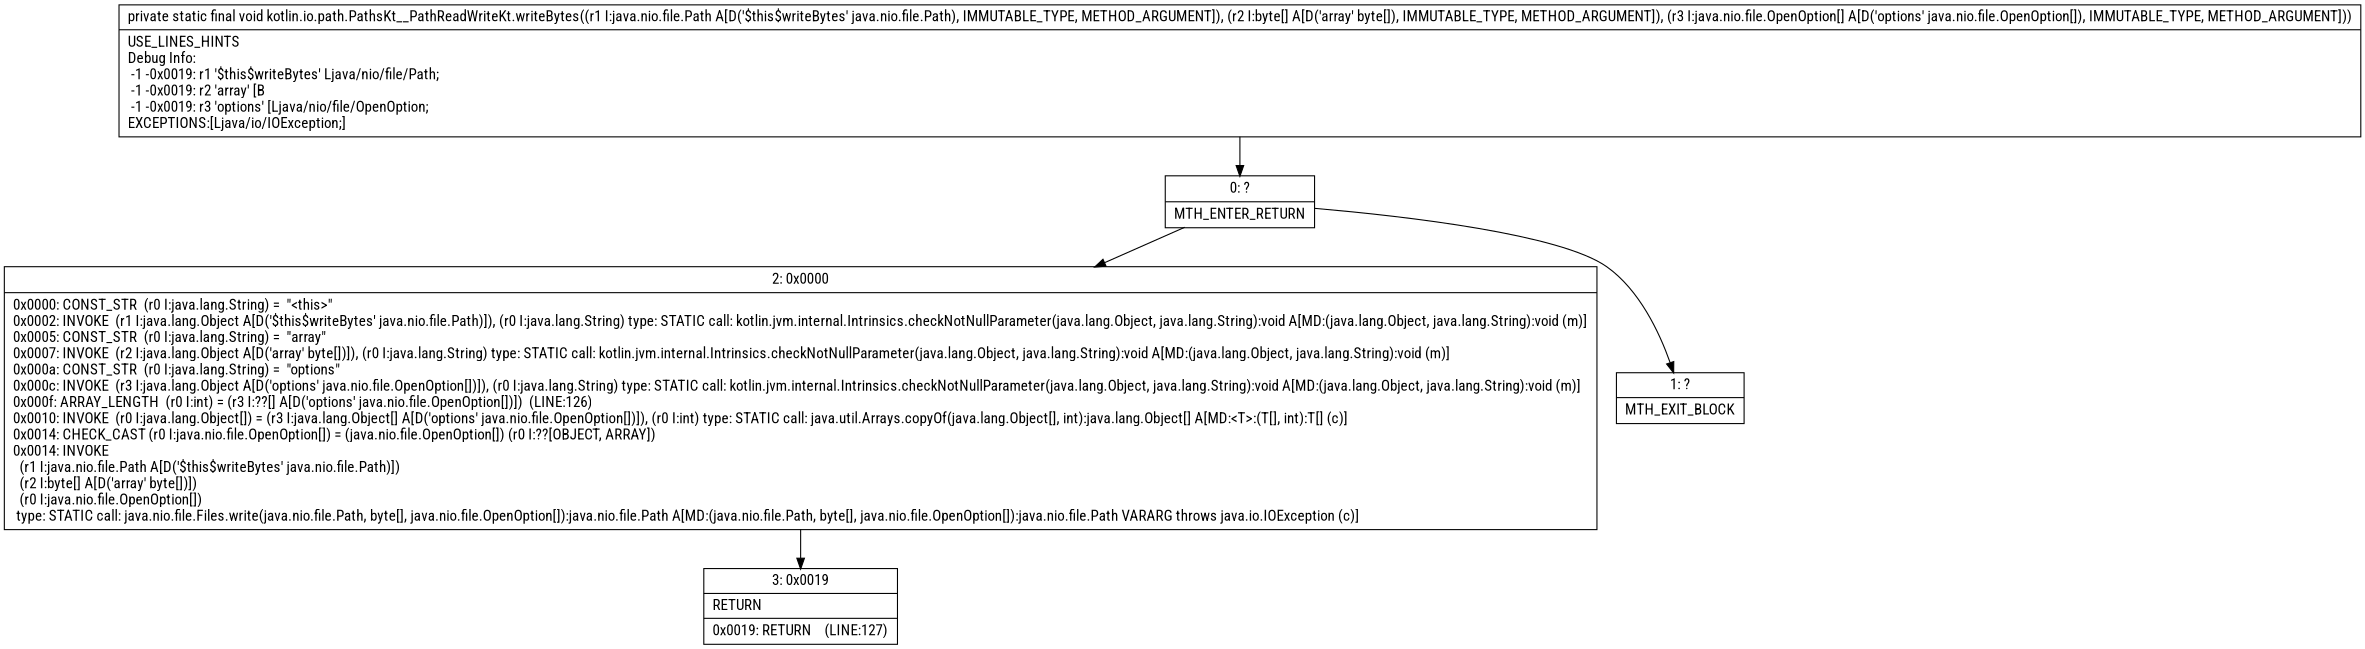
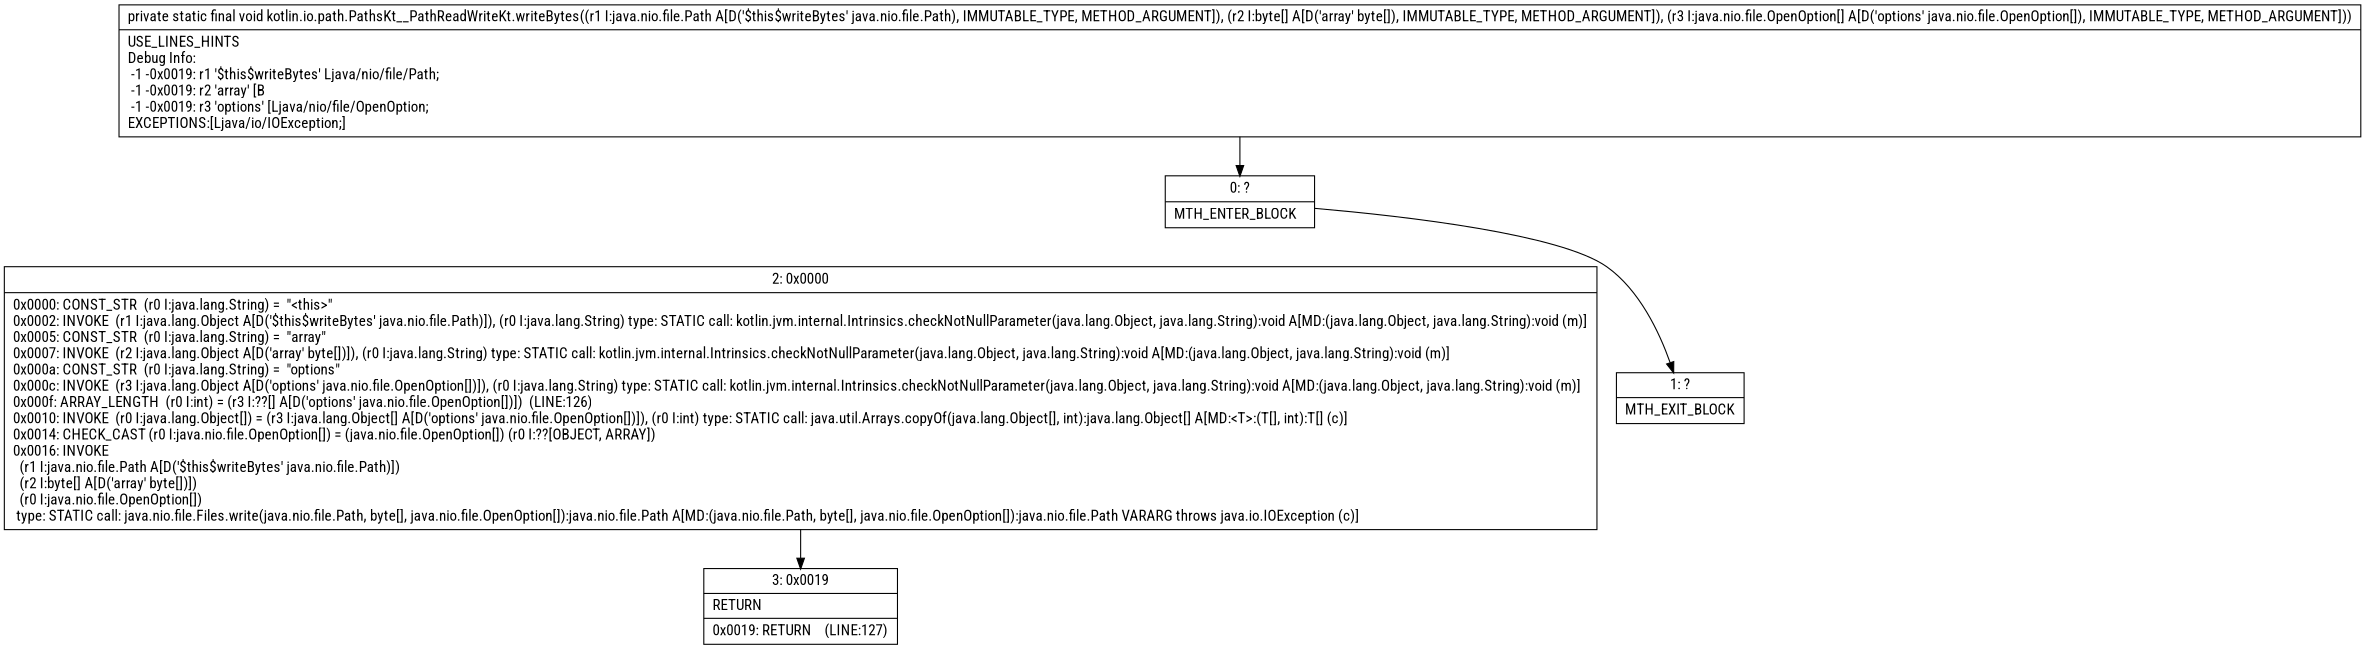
(1240, 214) -> (1236, 214)
(1145, 245) -> none
(64, 451) -> (64, 451)
